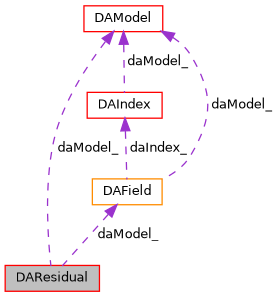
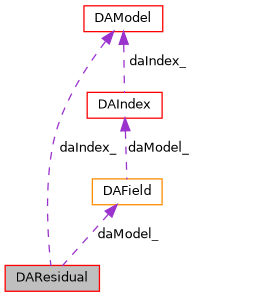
(156, 62) -> (156, 62)
(207, 111) -> none
(87, 149) -> (87, 149)
(157, 149) -> (157, 149)
